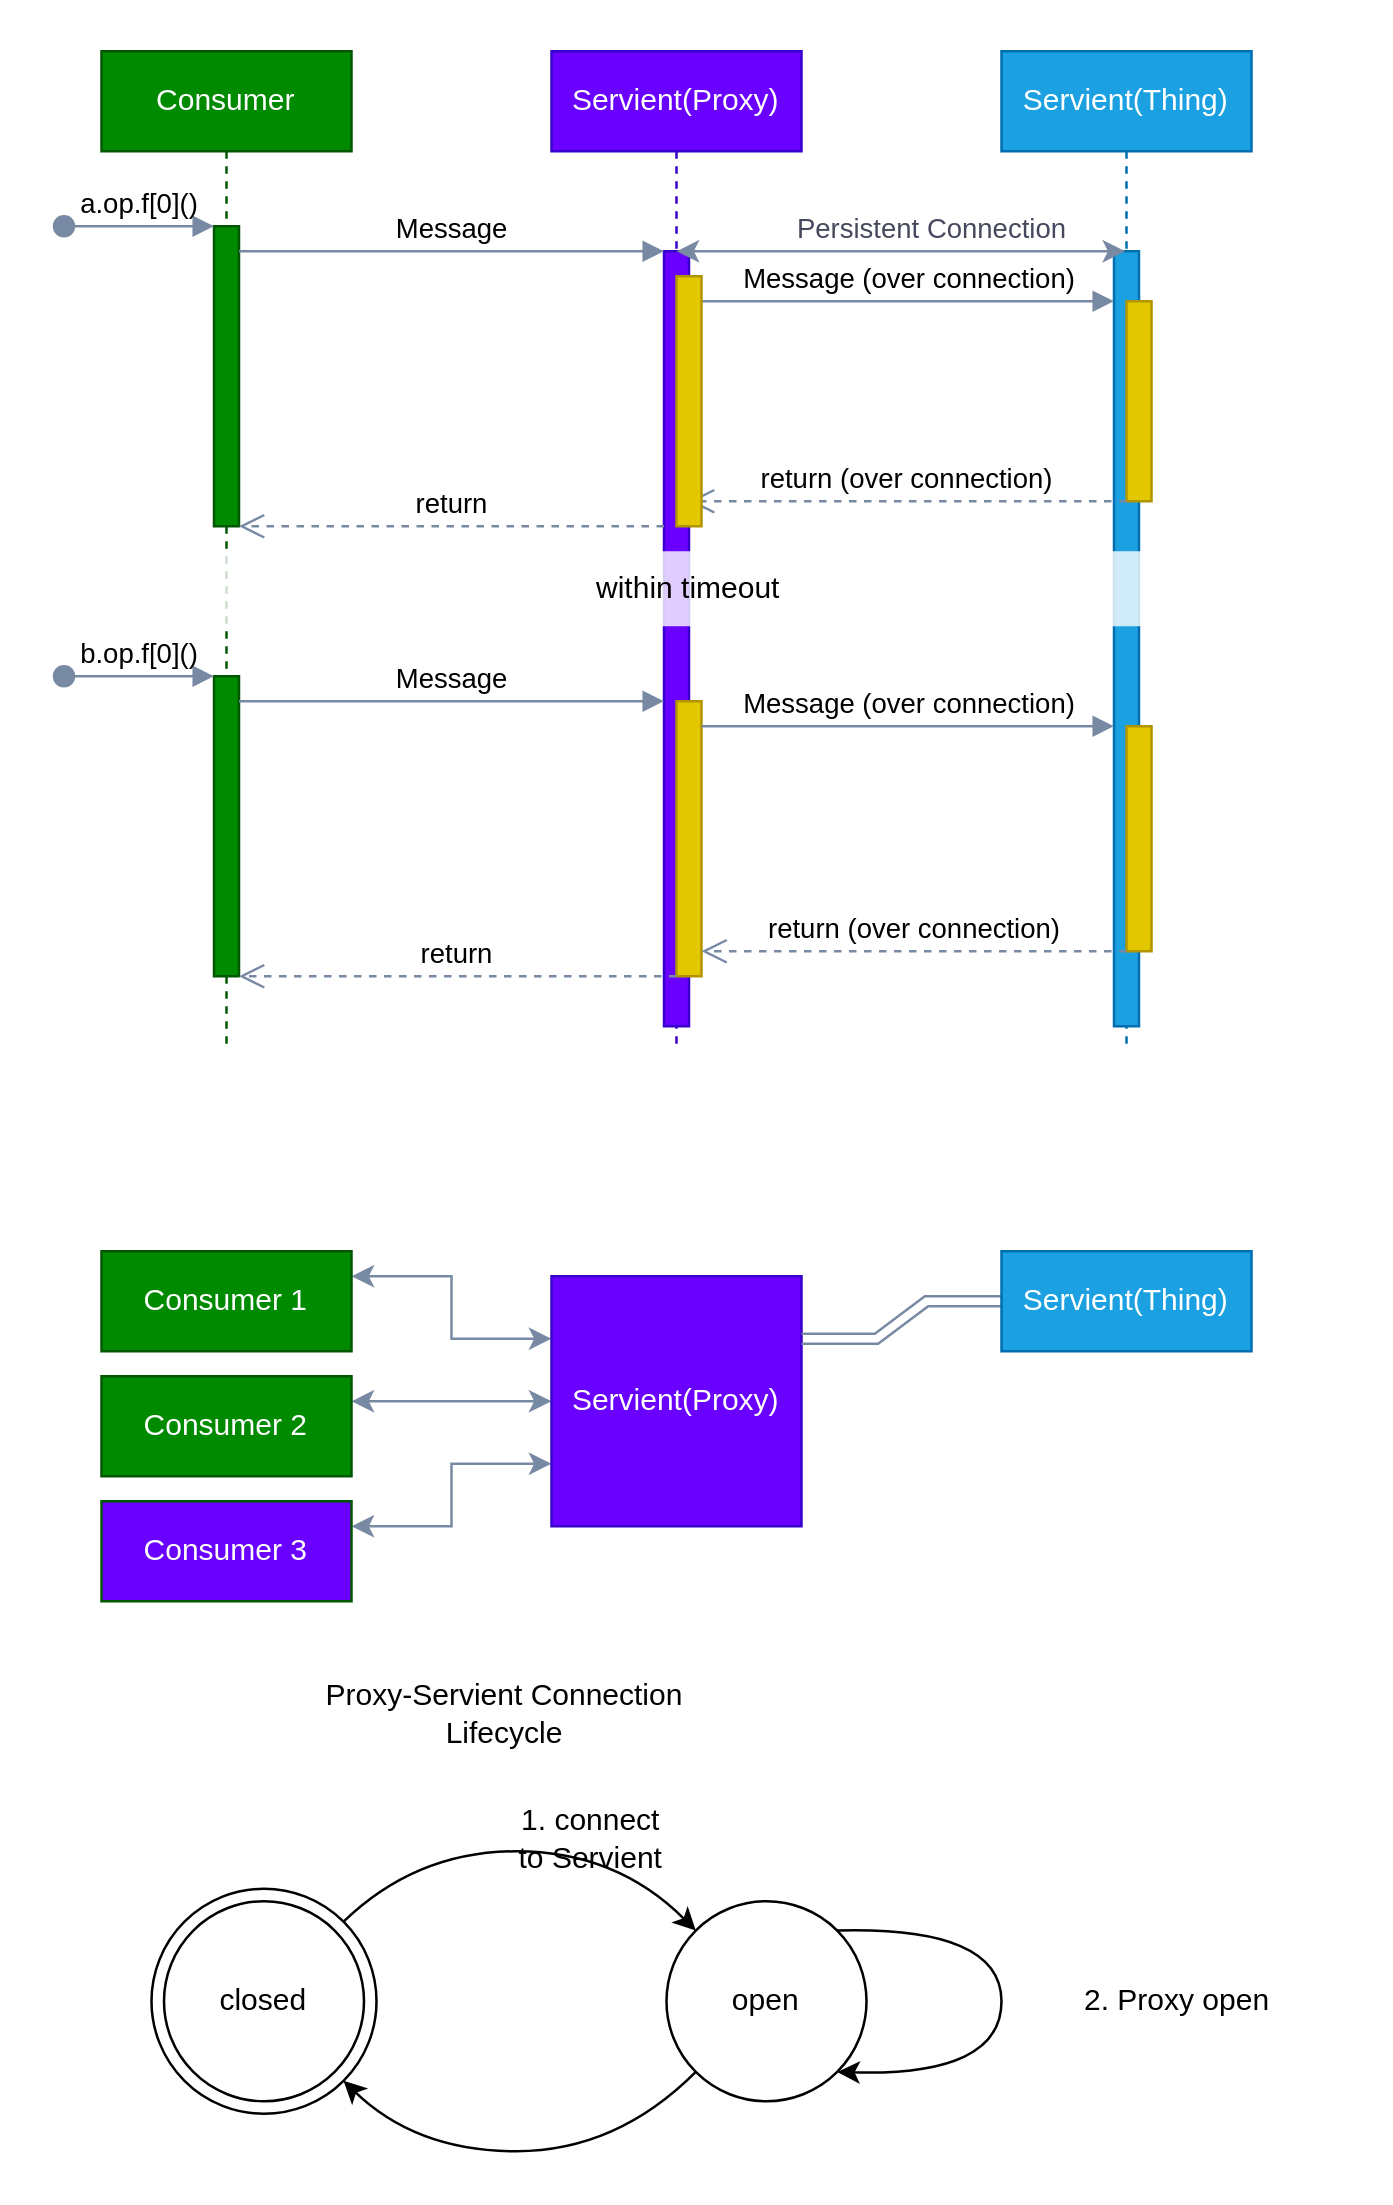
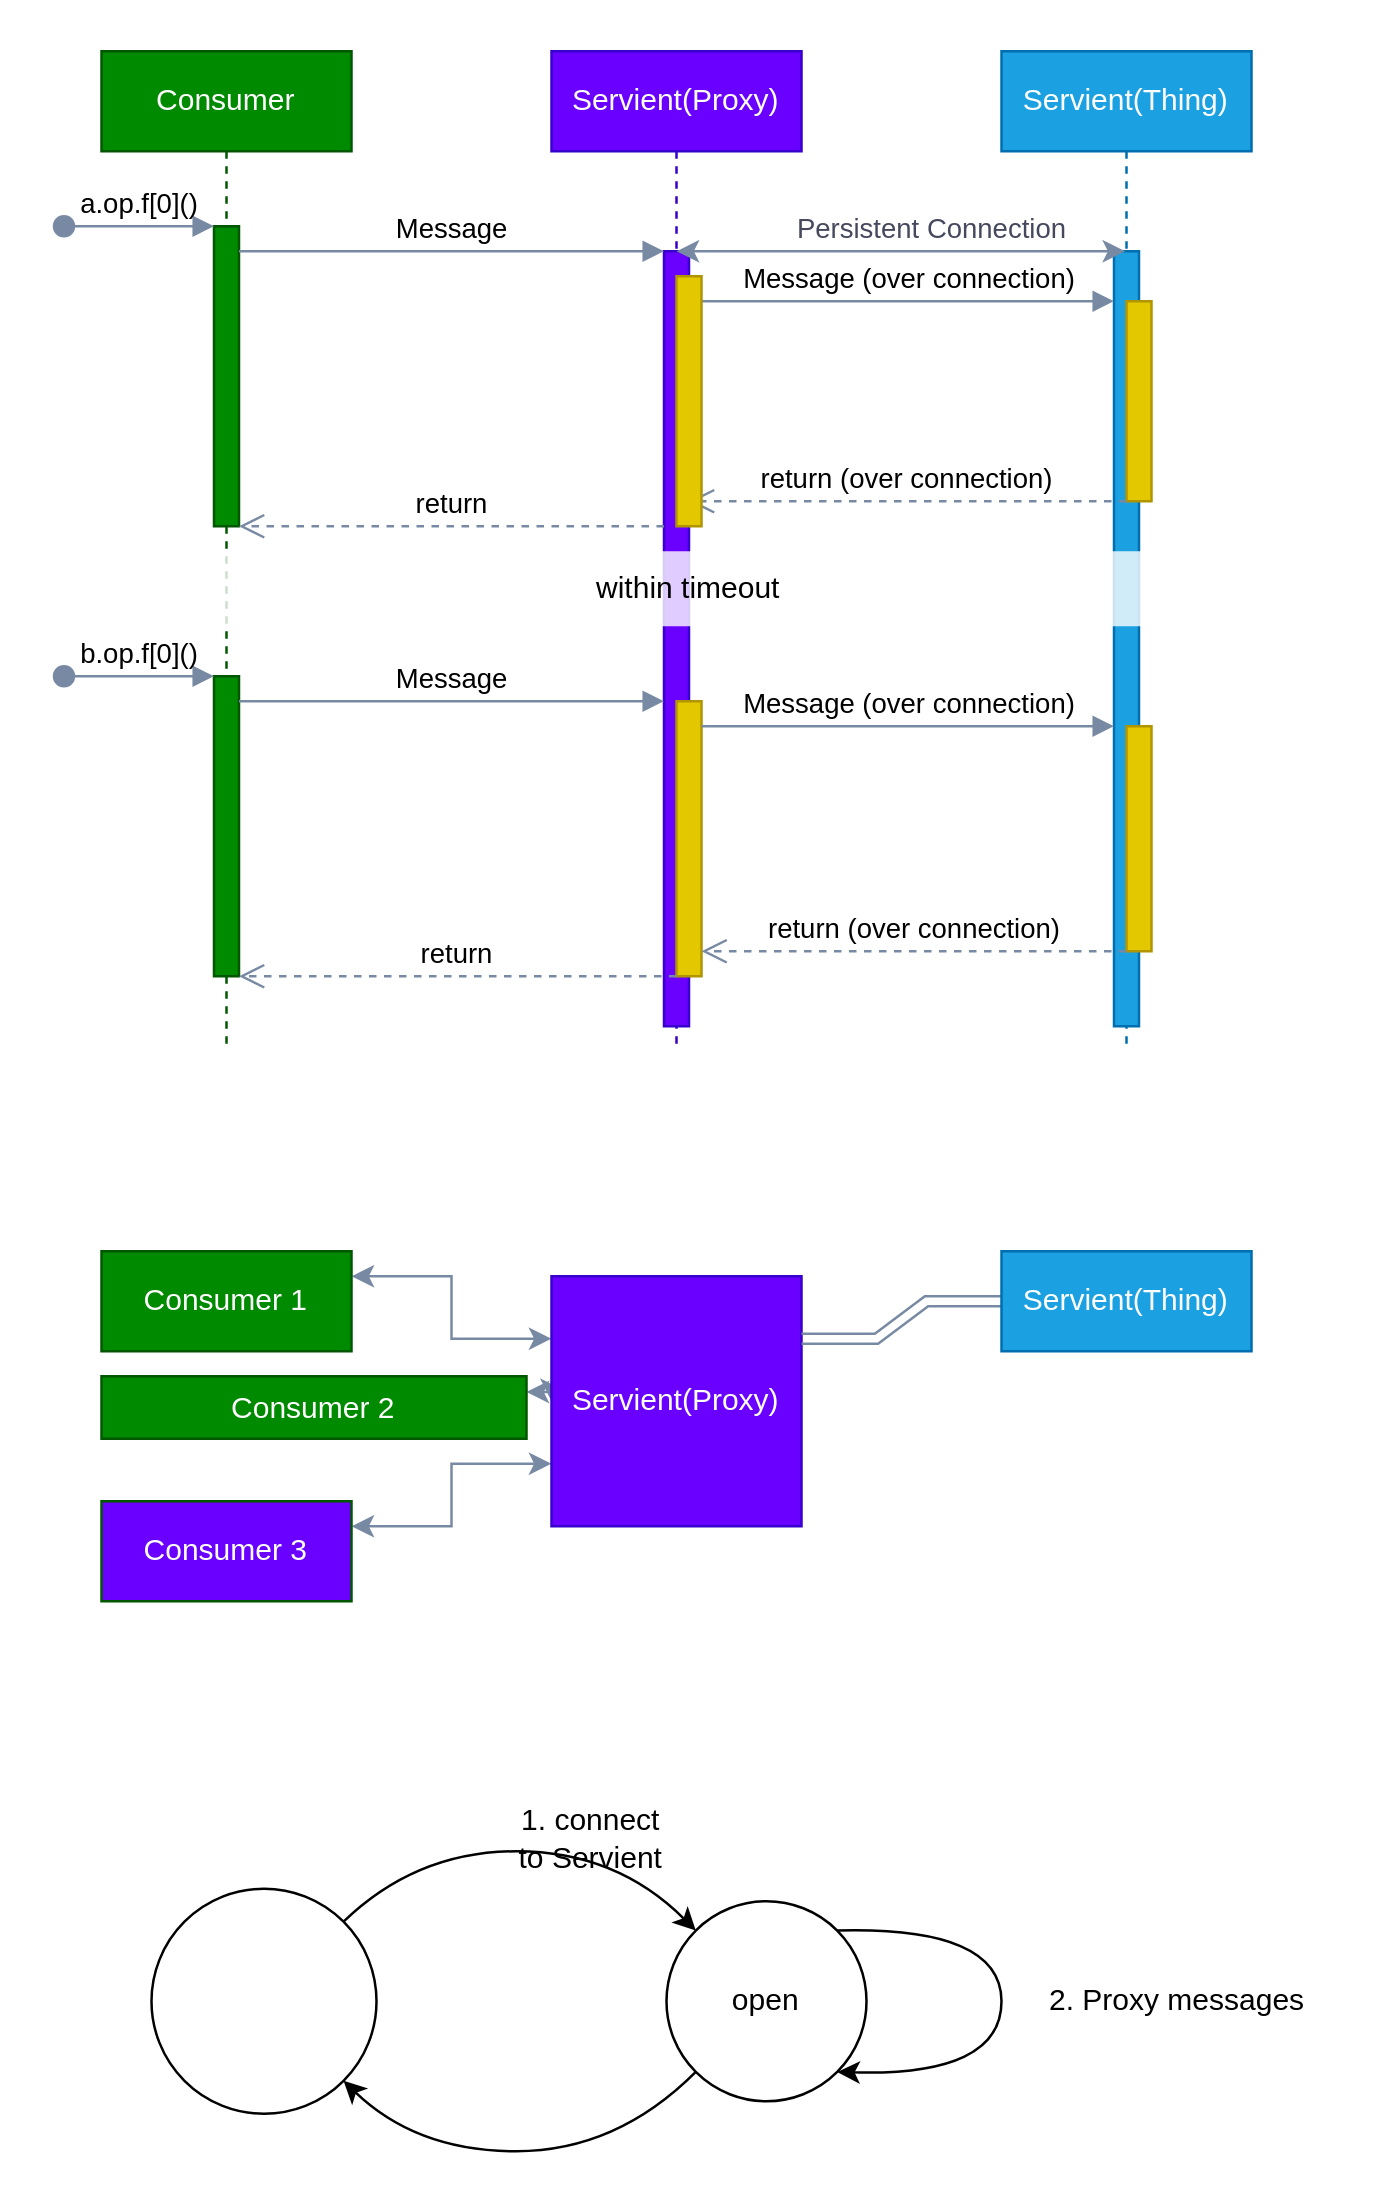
(226, 1426) -> (314, 1408)
(504, 1714) -> none
(264, 2001) -> none
(1178, 2001) -> (1178, 2001)
